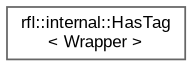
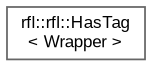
(96, 33) -> (76, 33)
